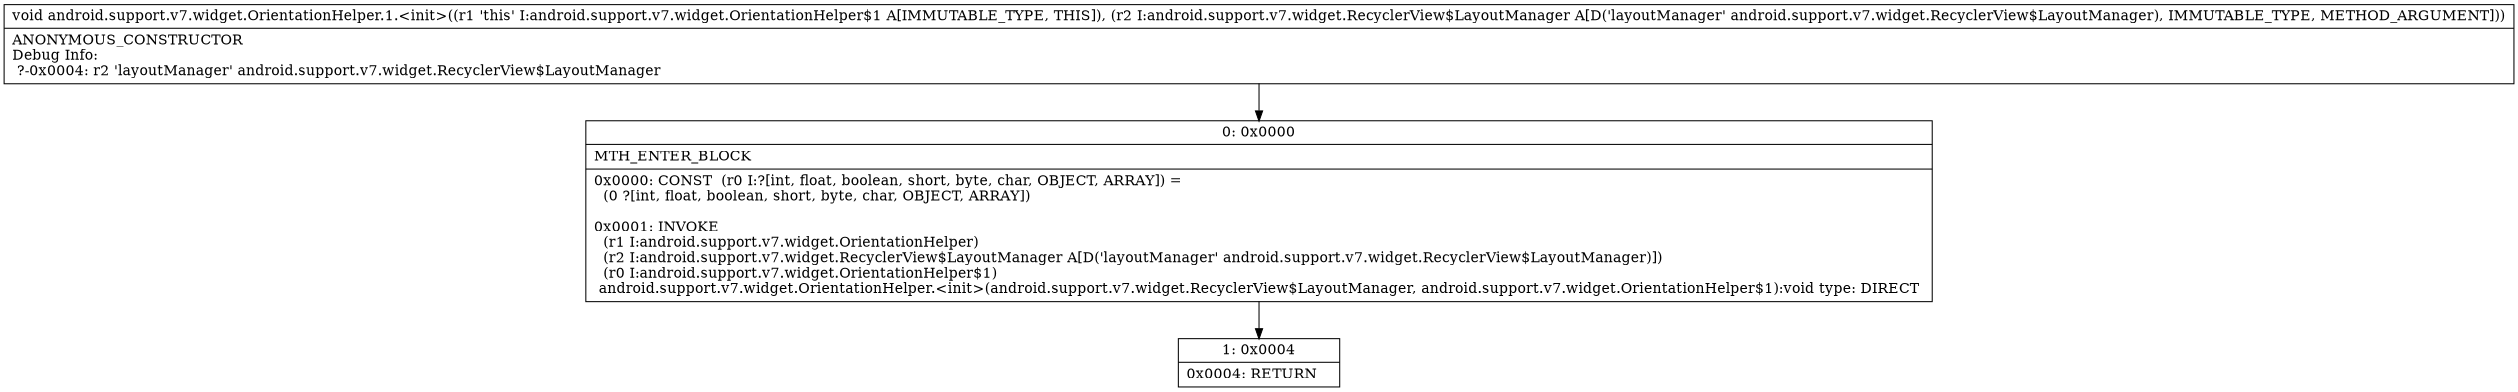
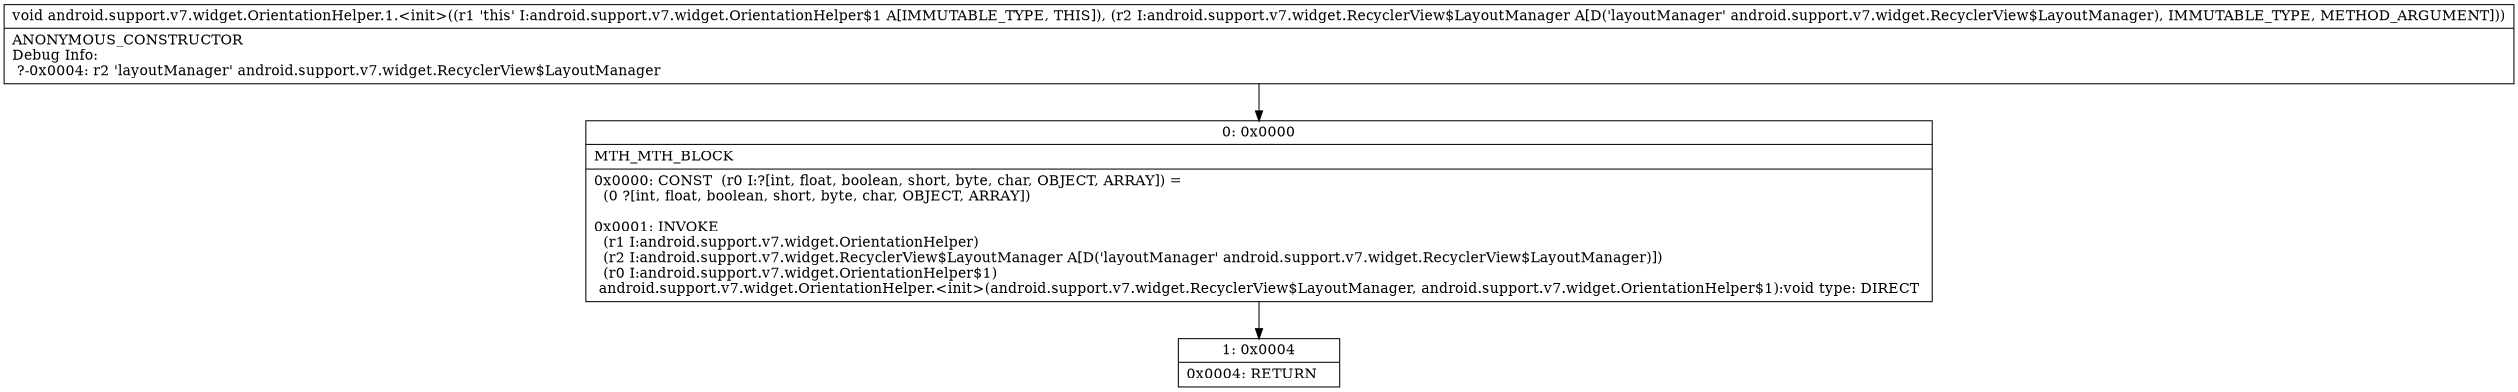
(673, 156) -> (664, 156)
